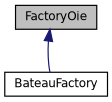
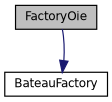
(48, 57) -> (64, 45)
